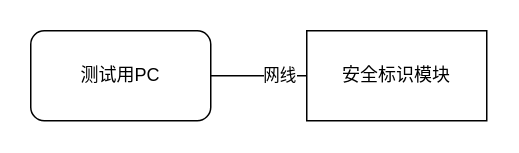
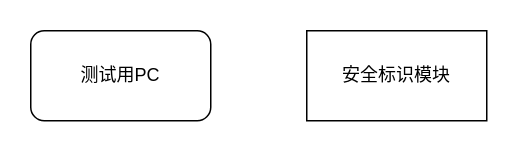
(259, 76) -> none
